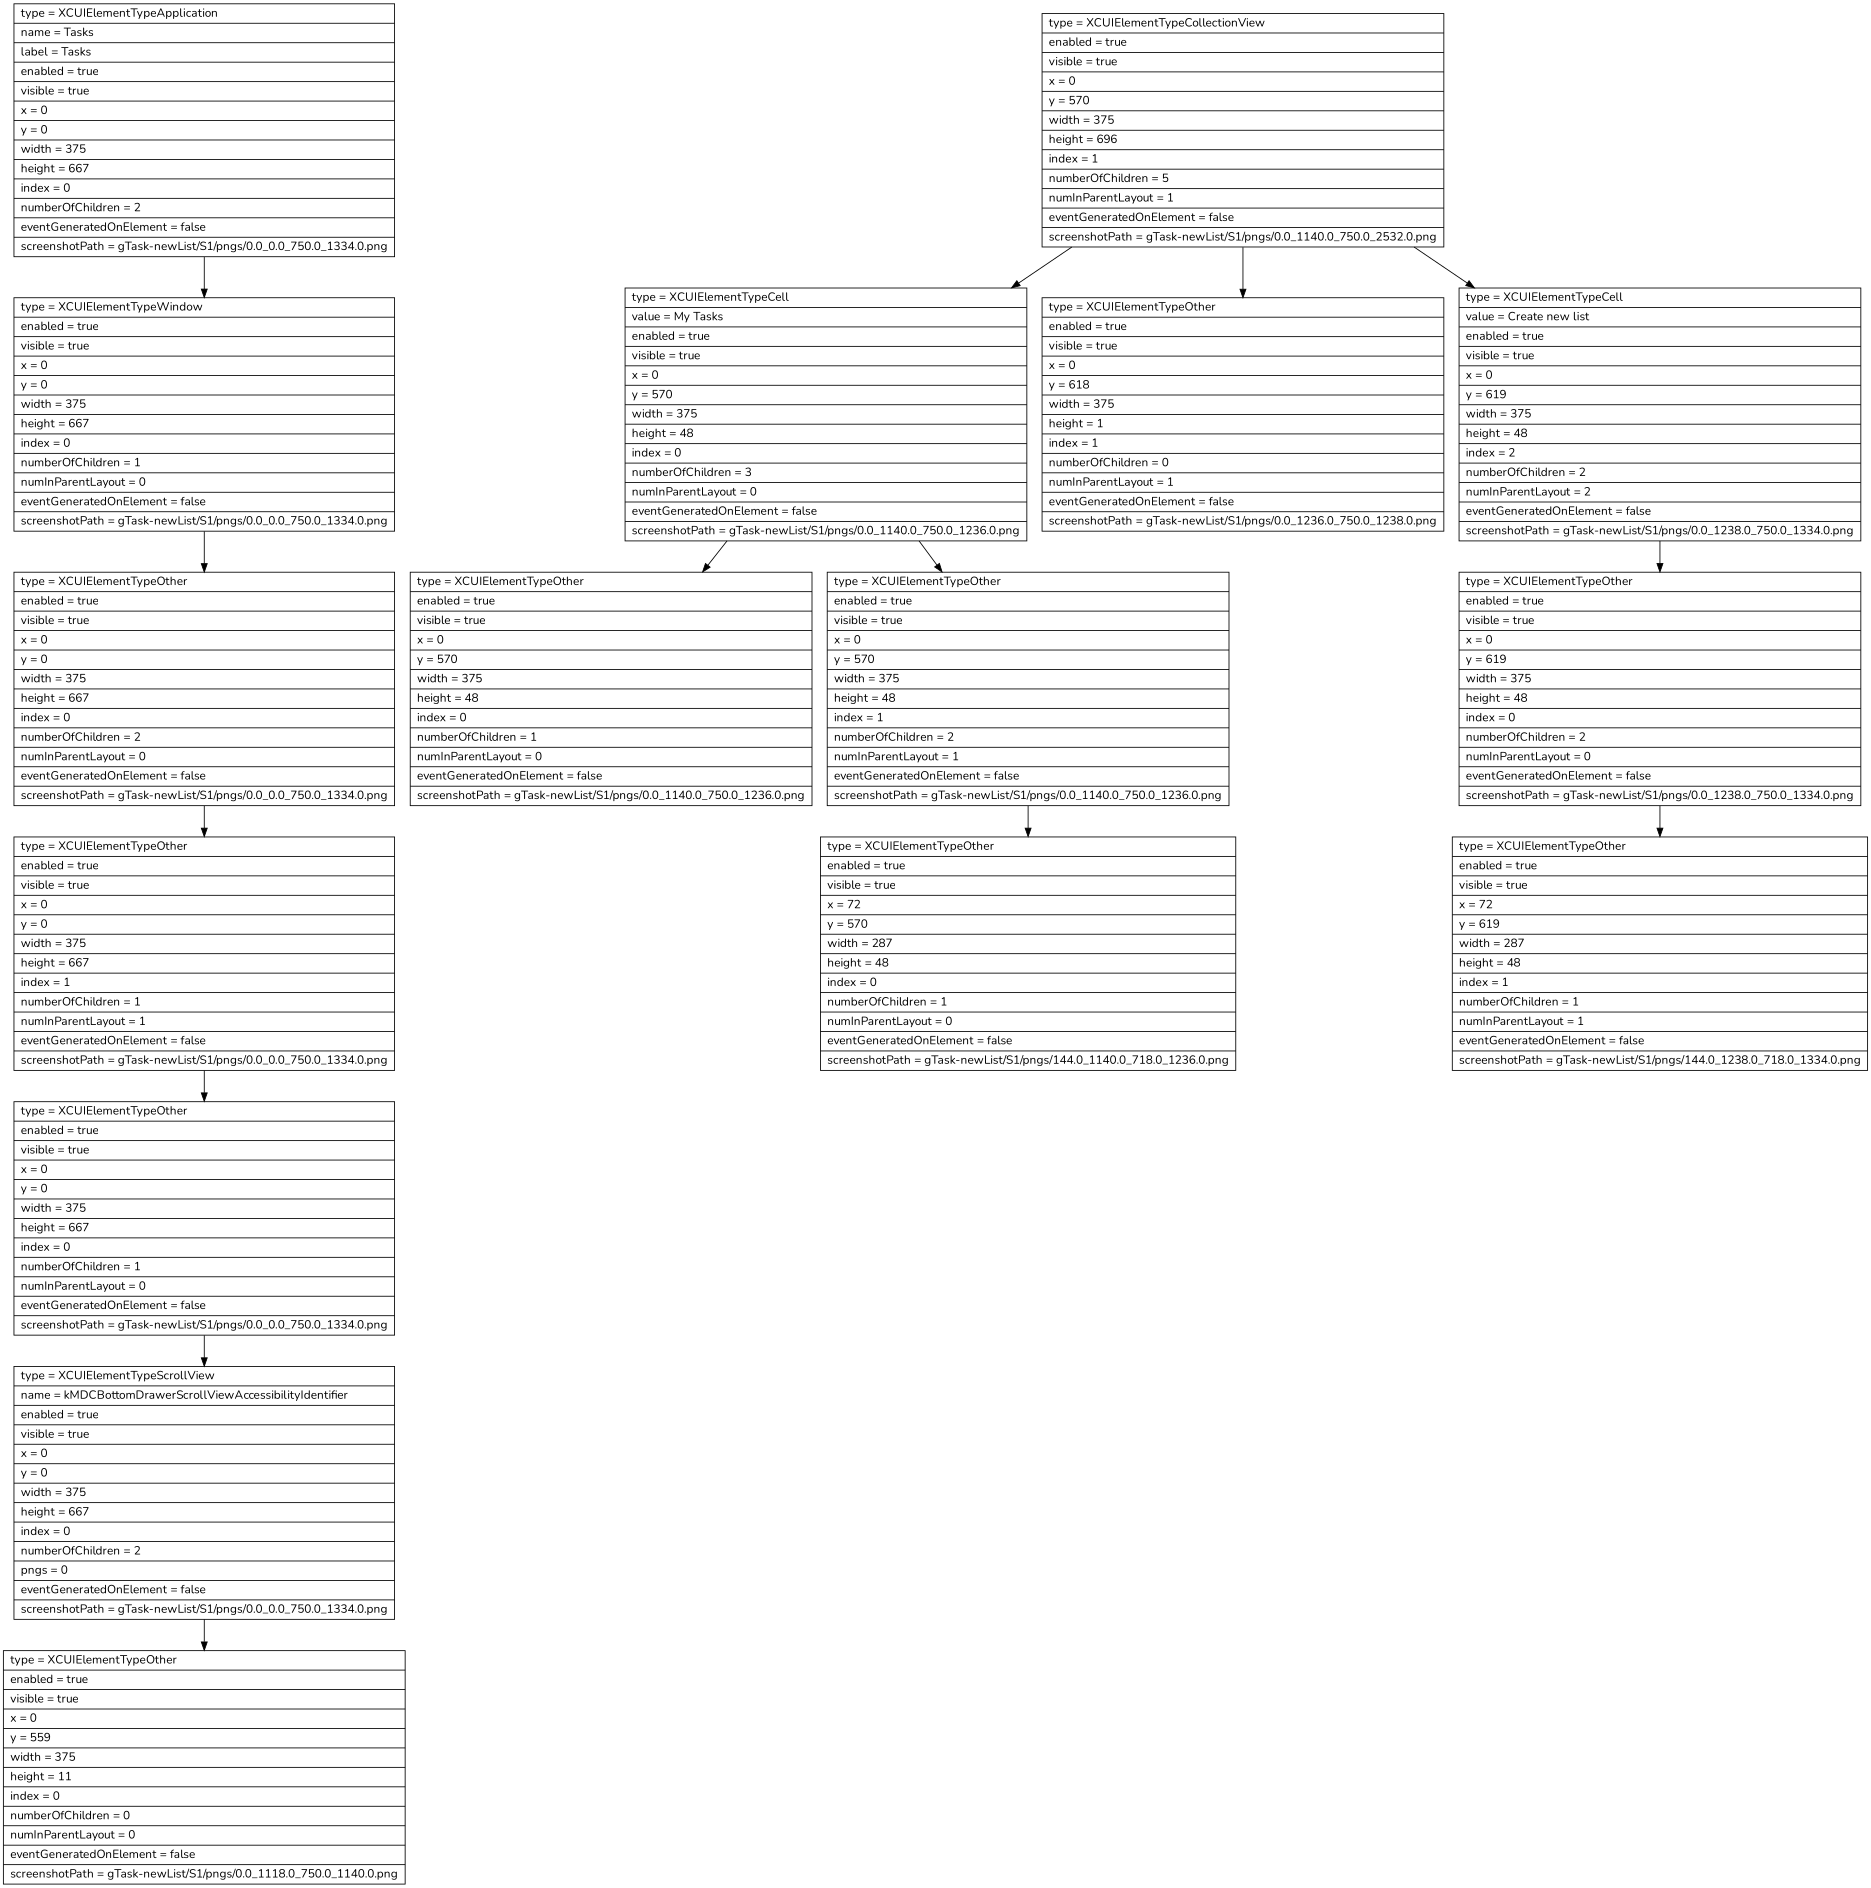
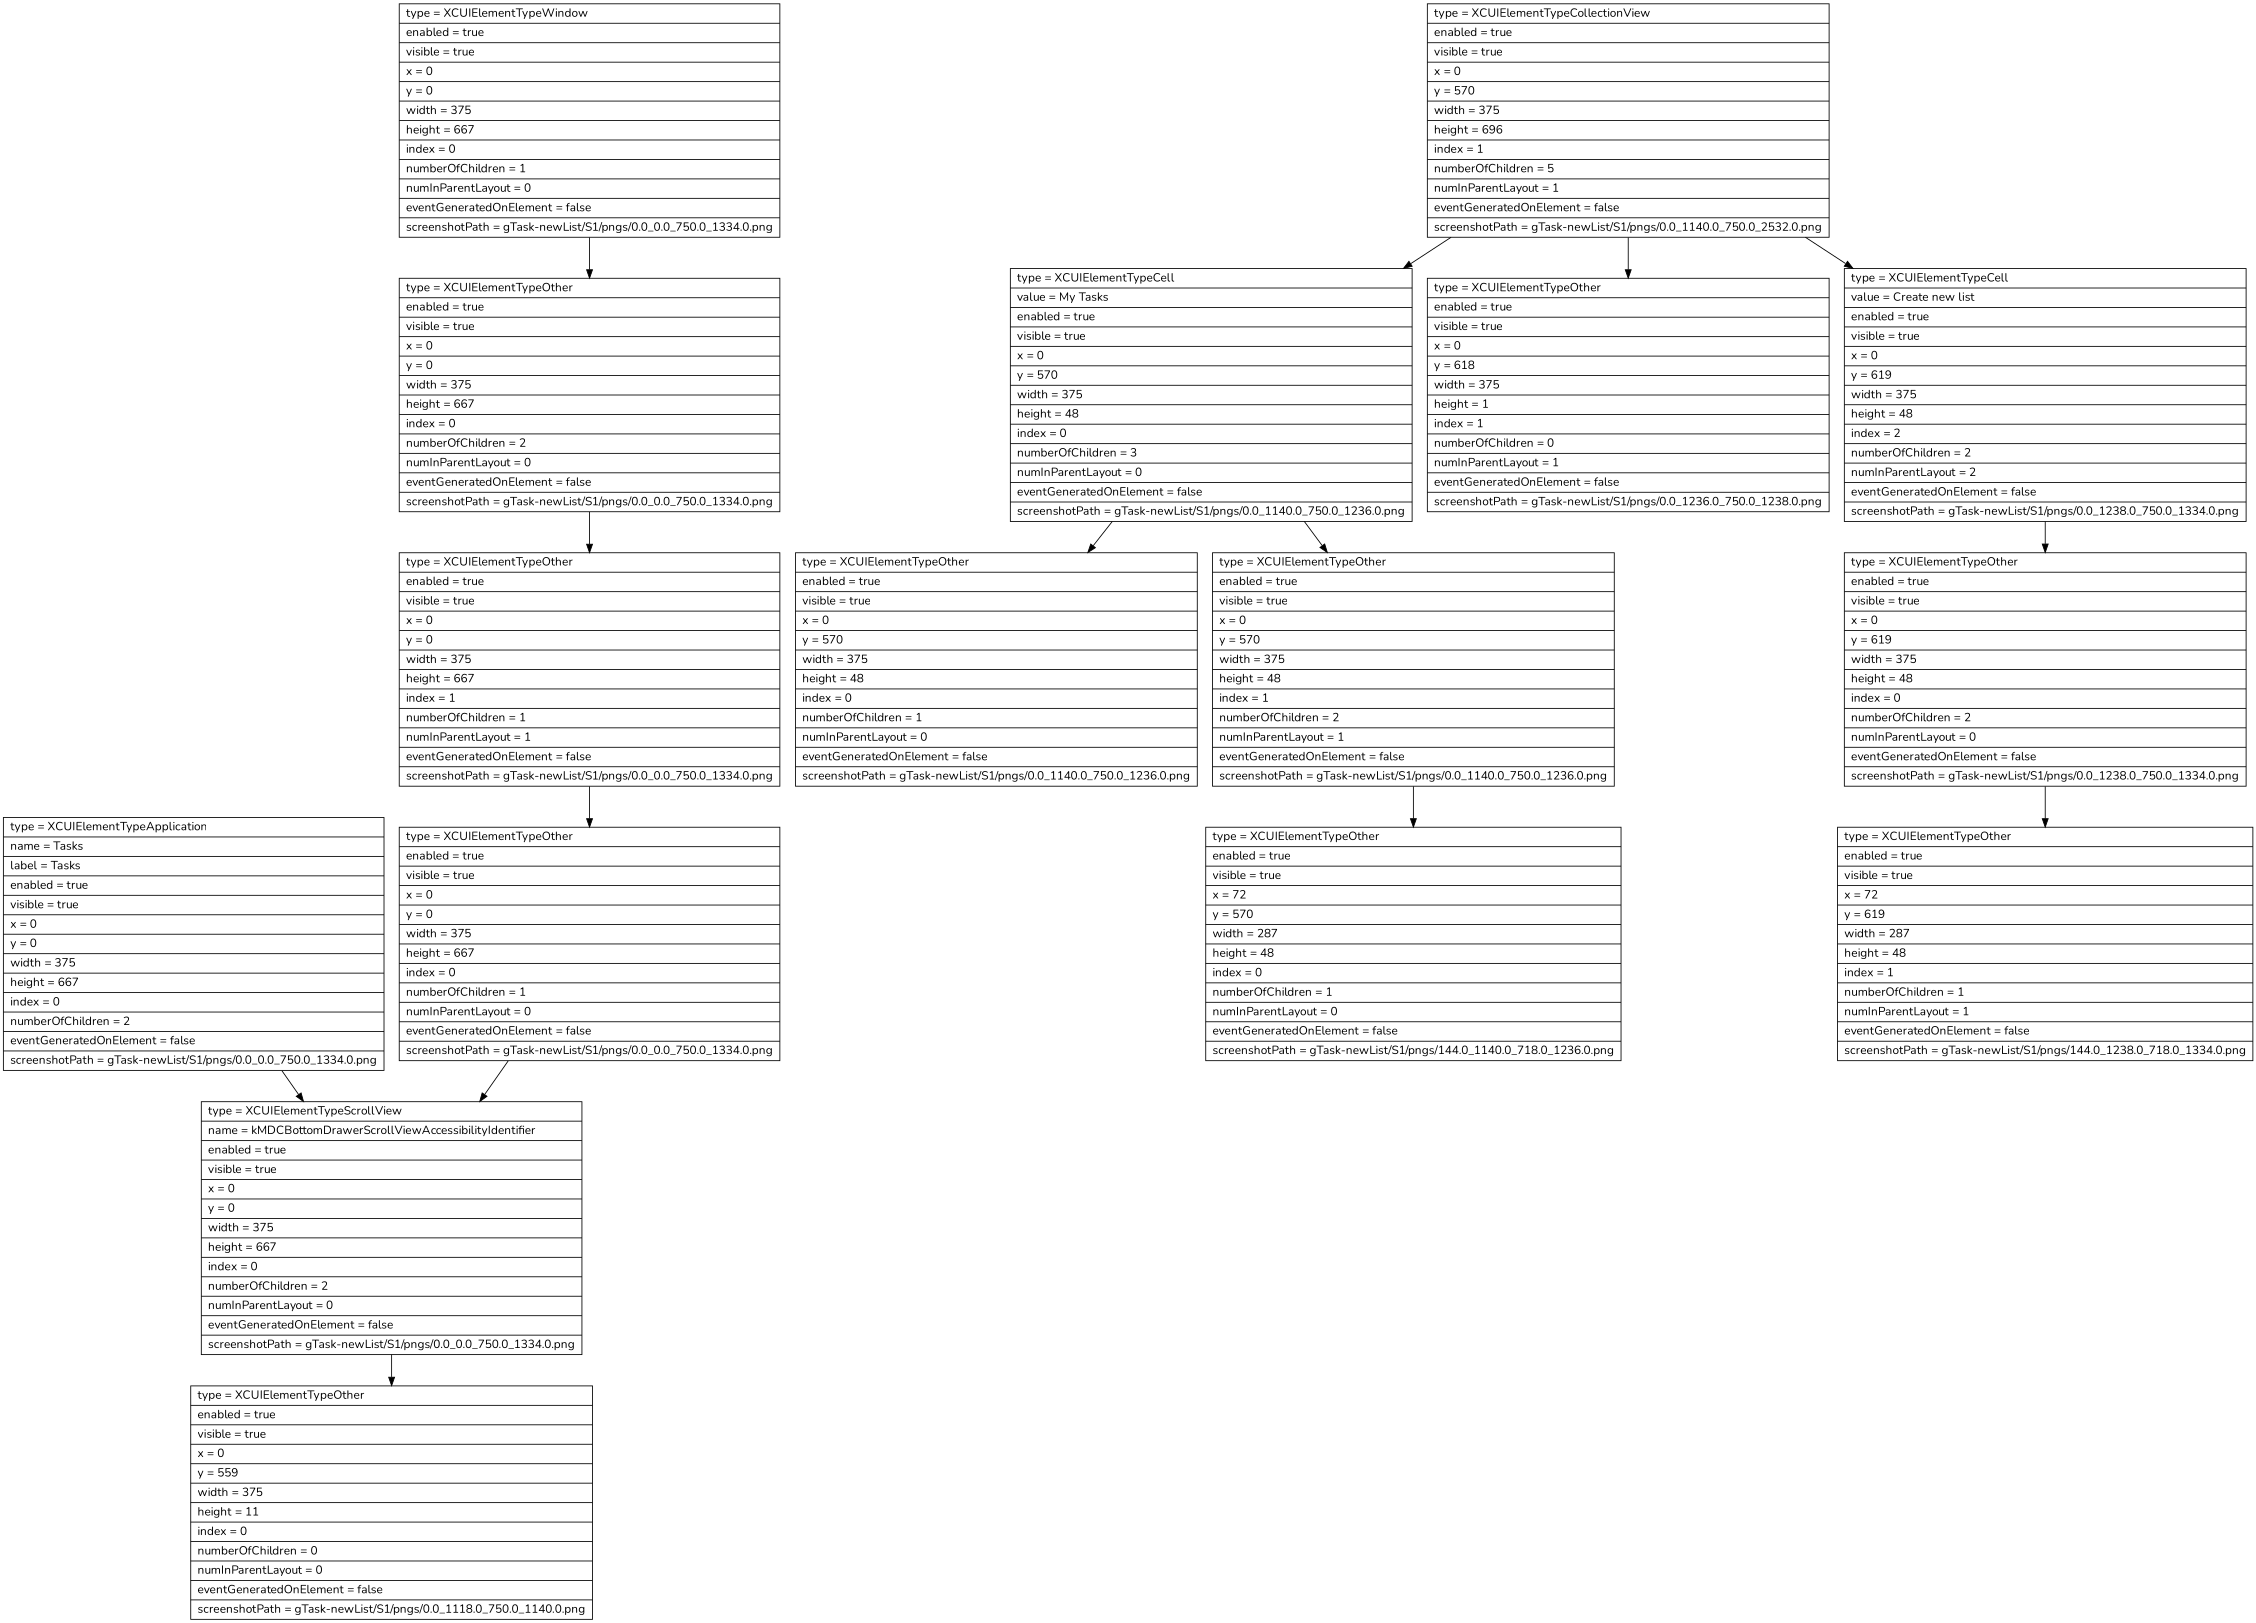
(204, 273) -> (290, 1083)
(44, 1570) -> (271, 1306)
